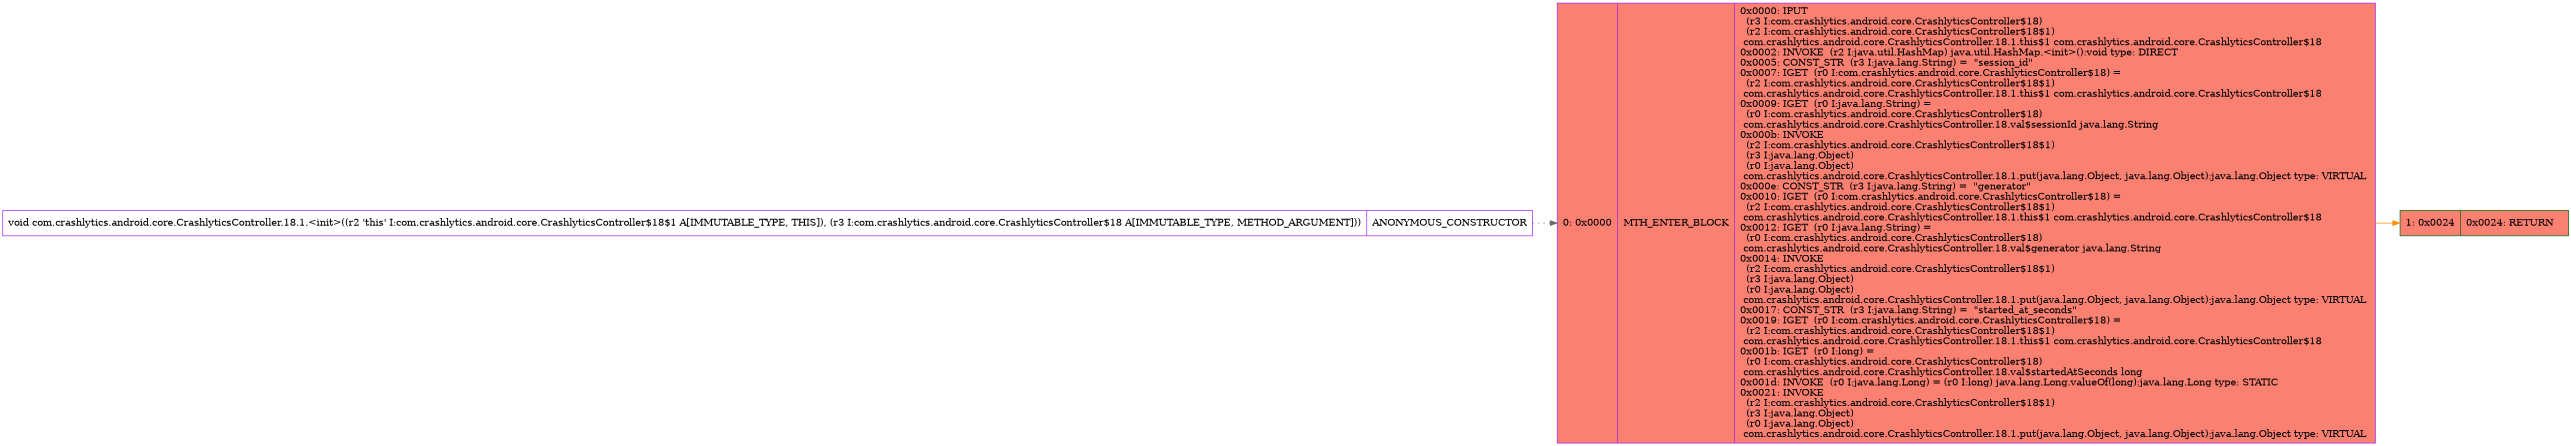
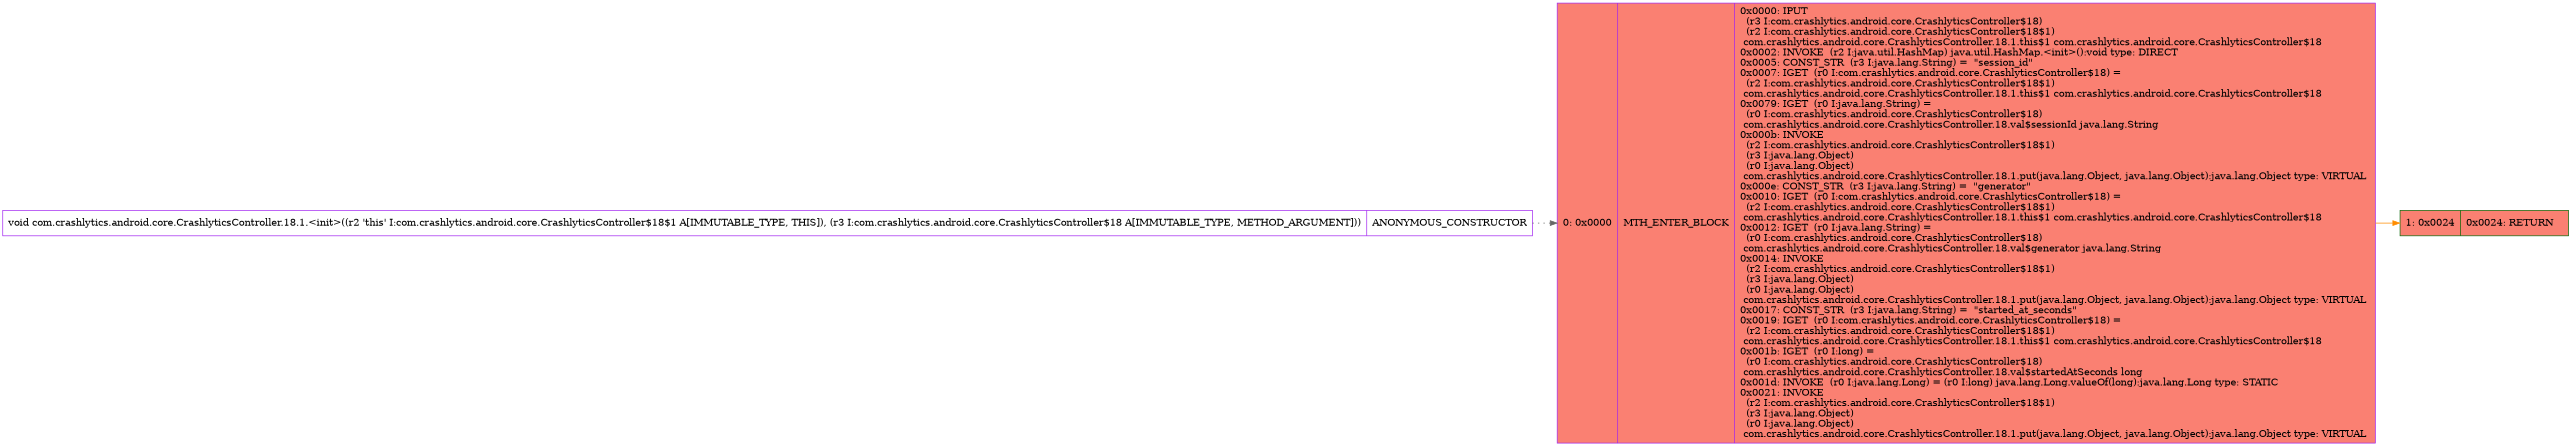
(1837, 104) -> (1837, 104)
